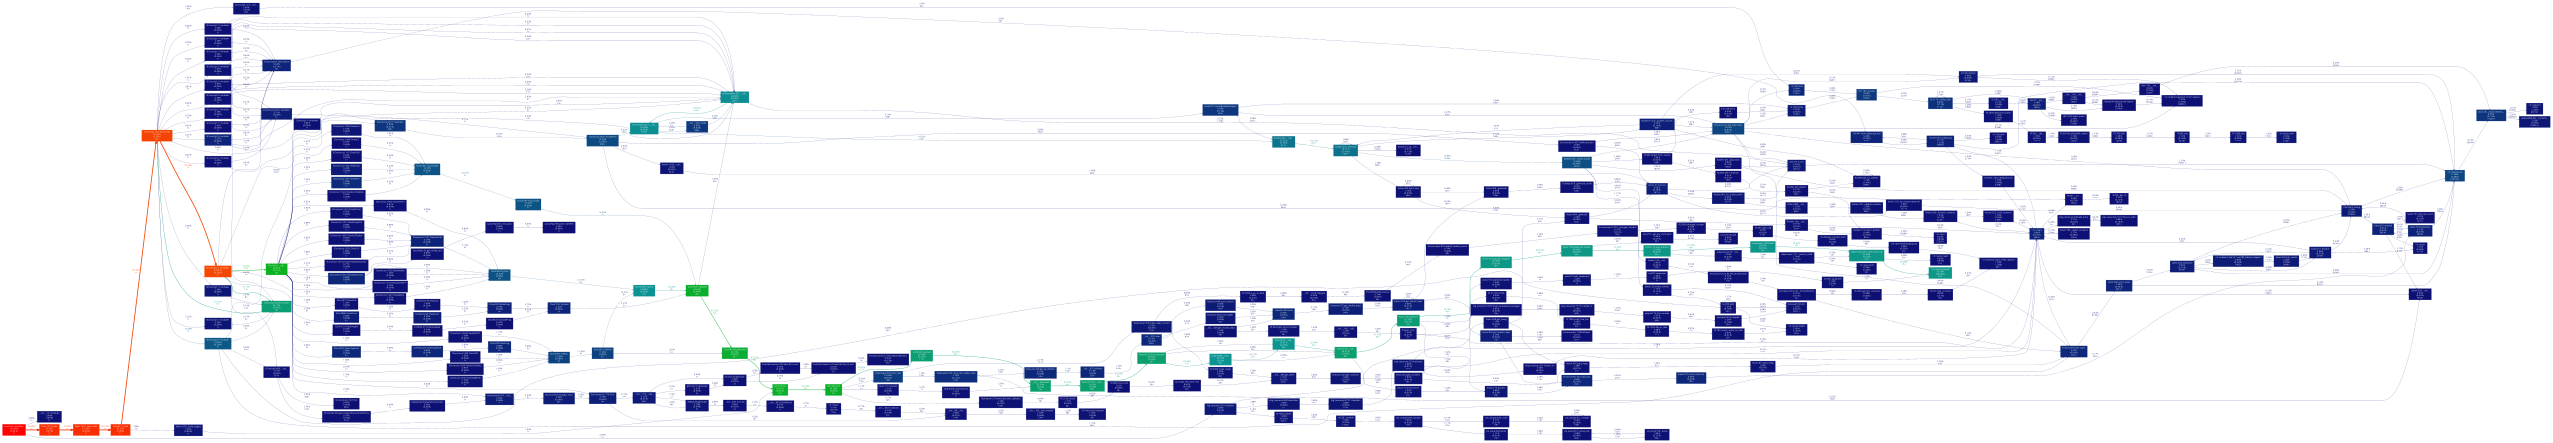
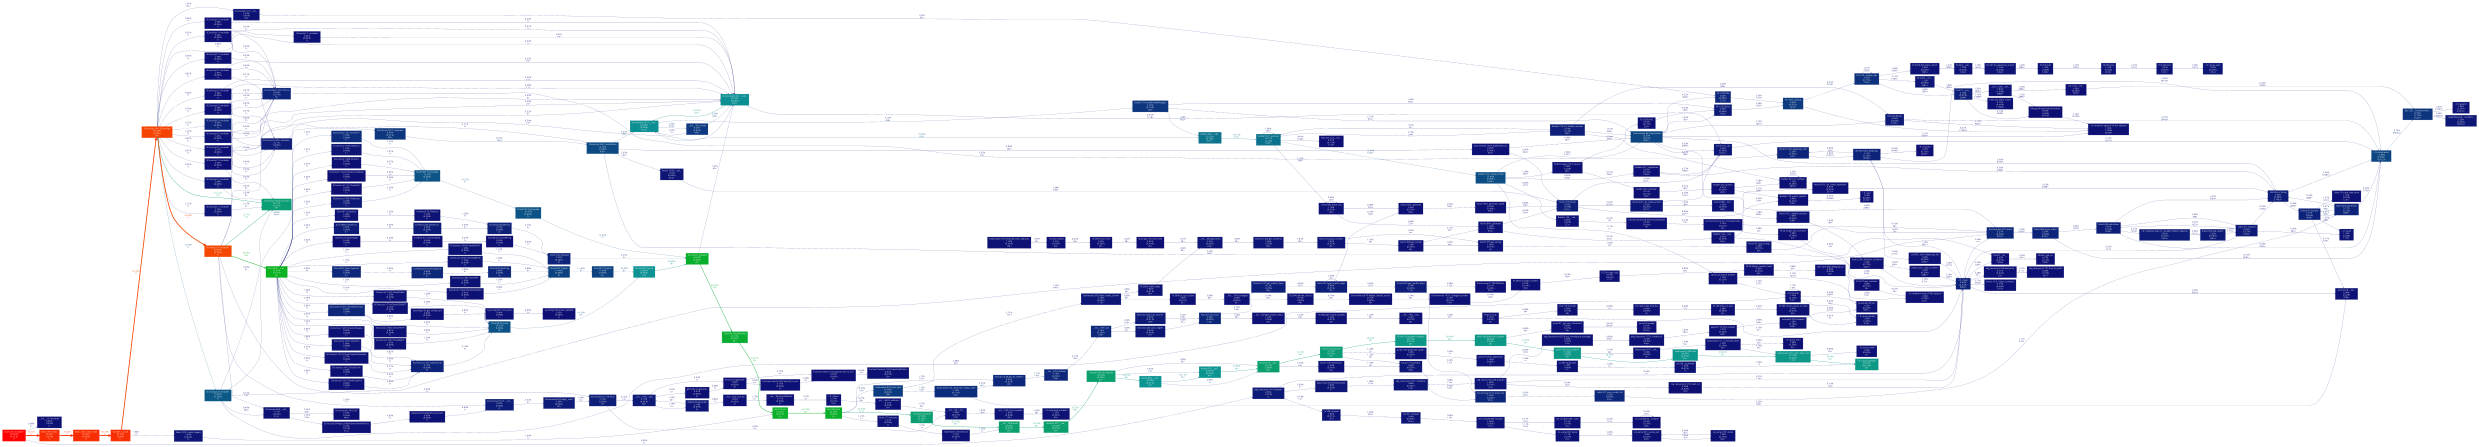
(1577, 187) -> (1491, 208)
(1255, 324) -> (1236, 318)
(667, 353) -> none
(909, 404) -> (907, 381)
